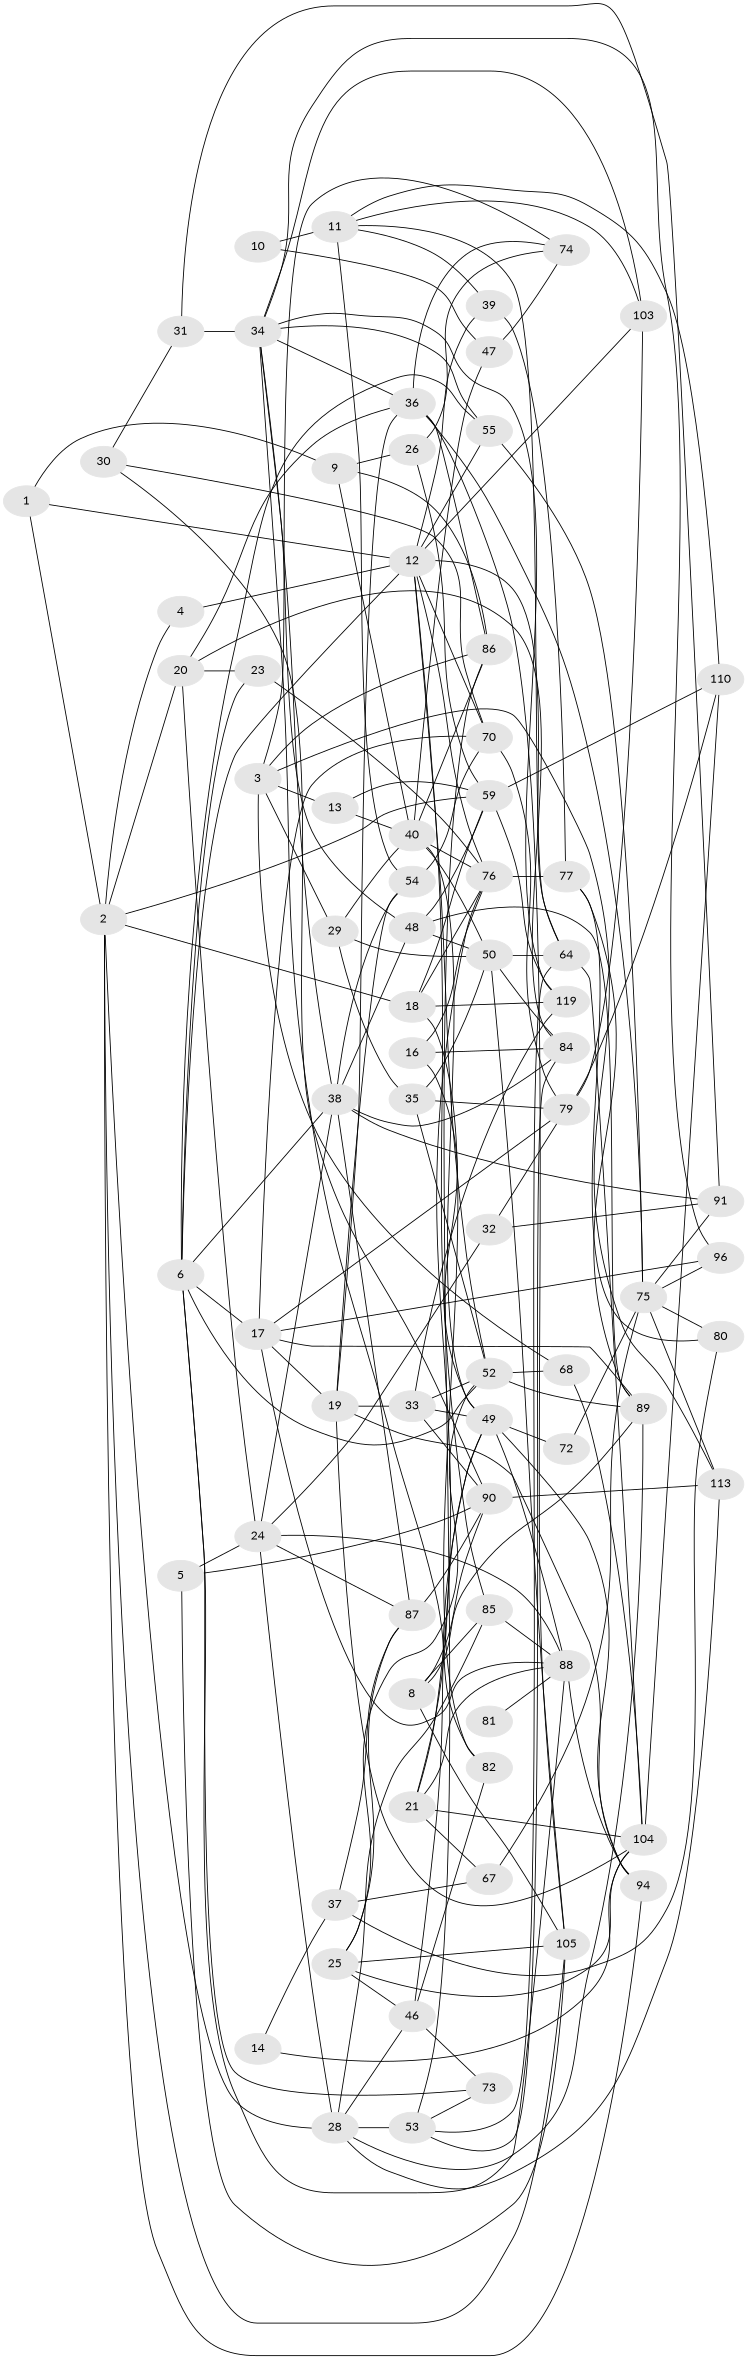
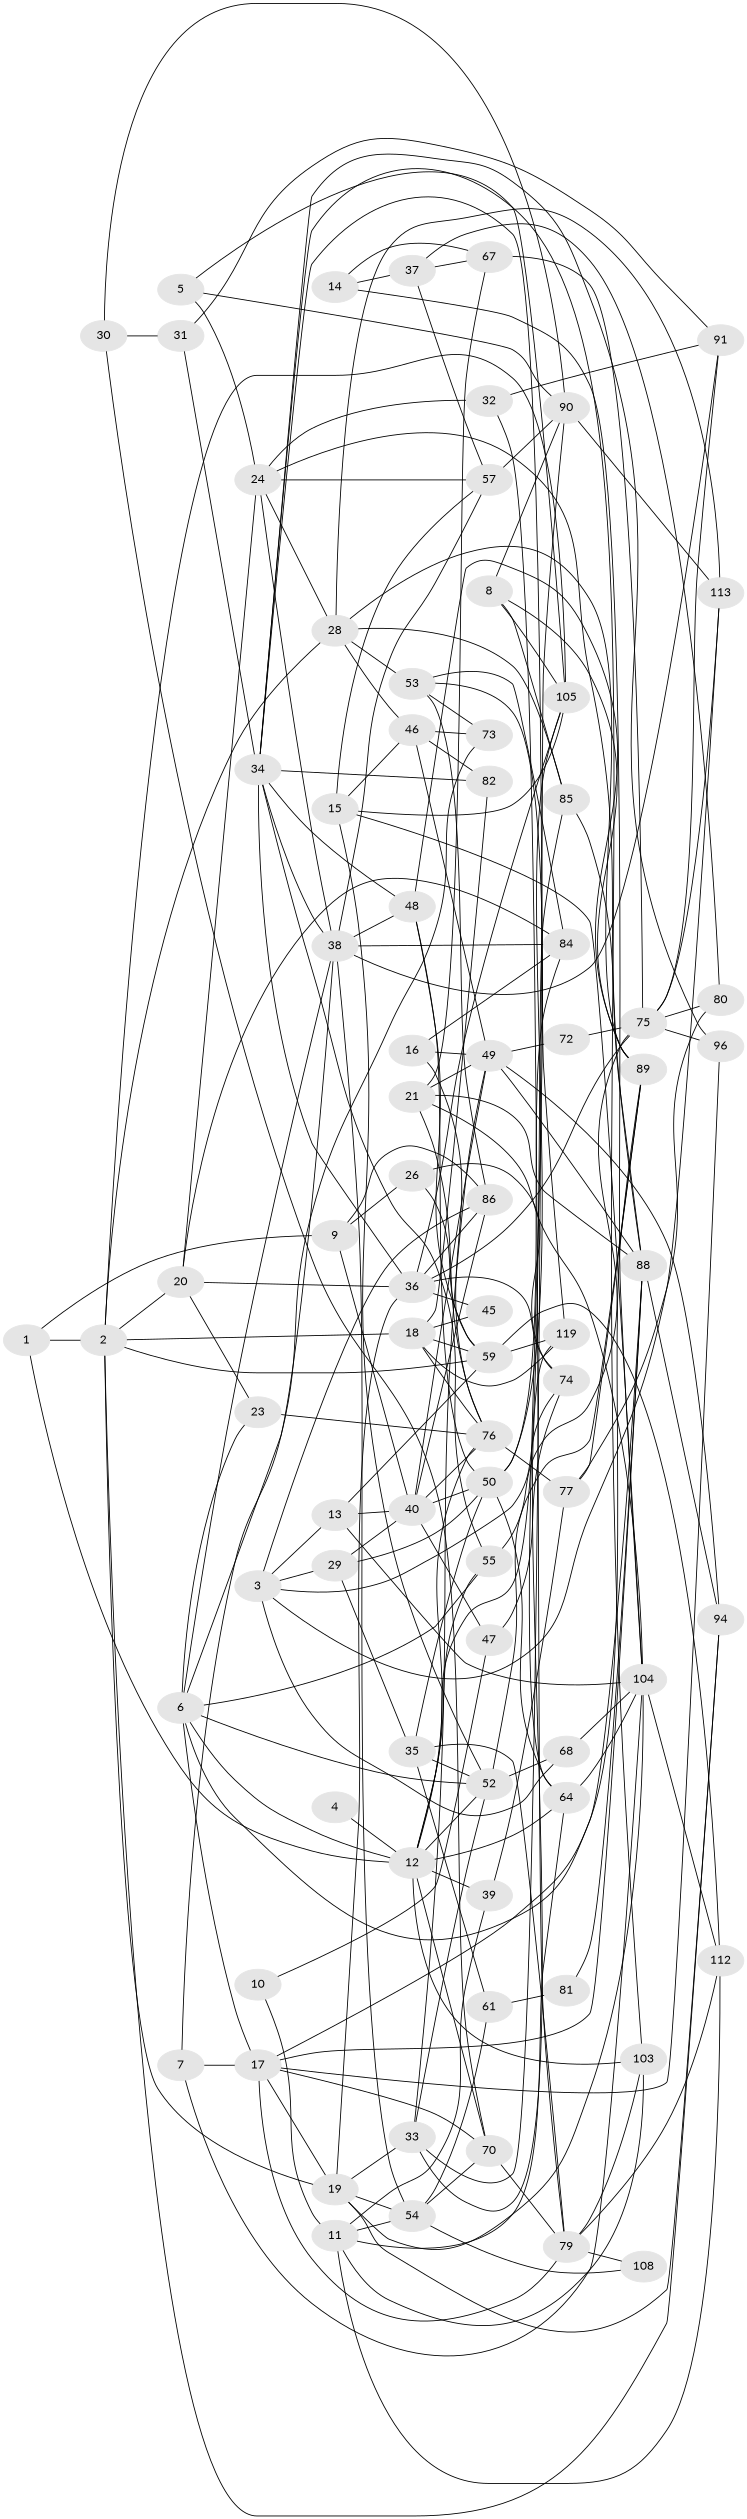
none -> (404, 244)
(721, 679) -> (721, 1961)
(126, 762) -> (121, 1817)
none -> (489, 1311)
(412, 1615) -> (489, 480)
none -> (464, 1661)
(335, 1964) -> (335, 809)
none -> (489, 2007)
none -> (181, 2065)
none -> (644, 2267)
